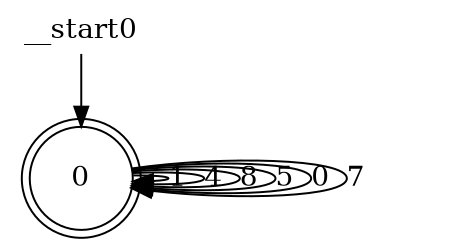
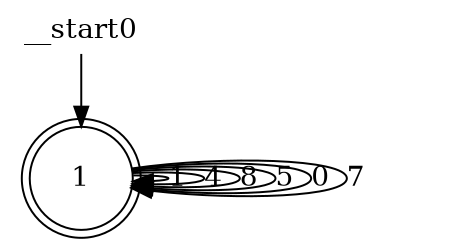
(81, 178) -> (81, 178)
